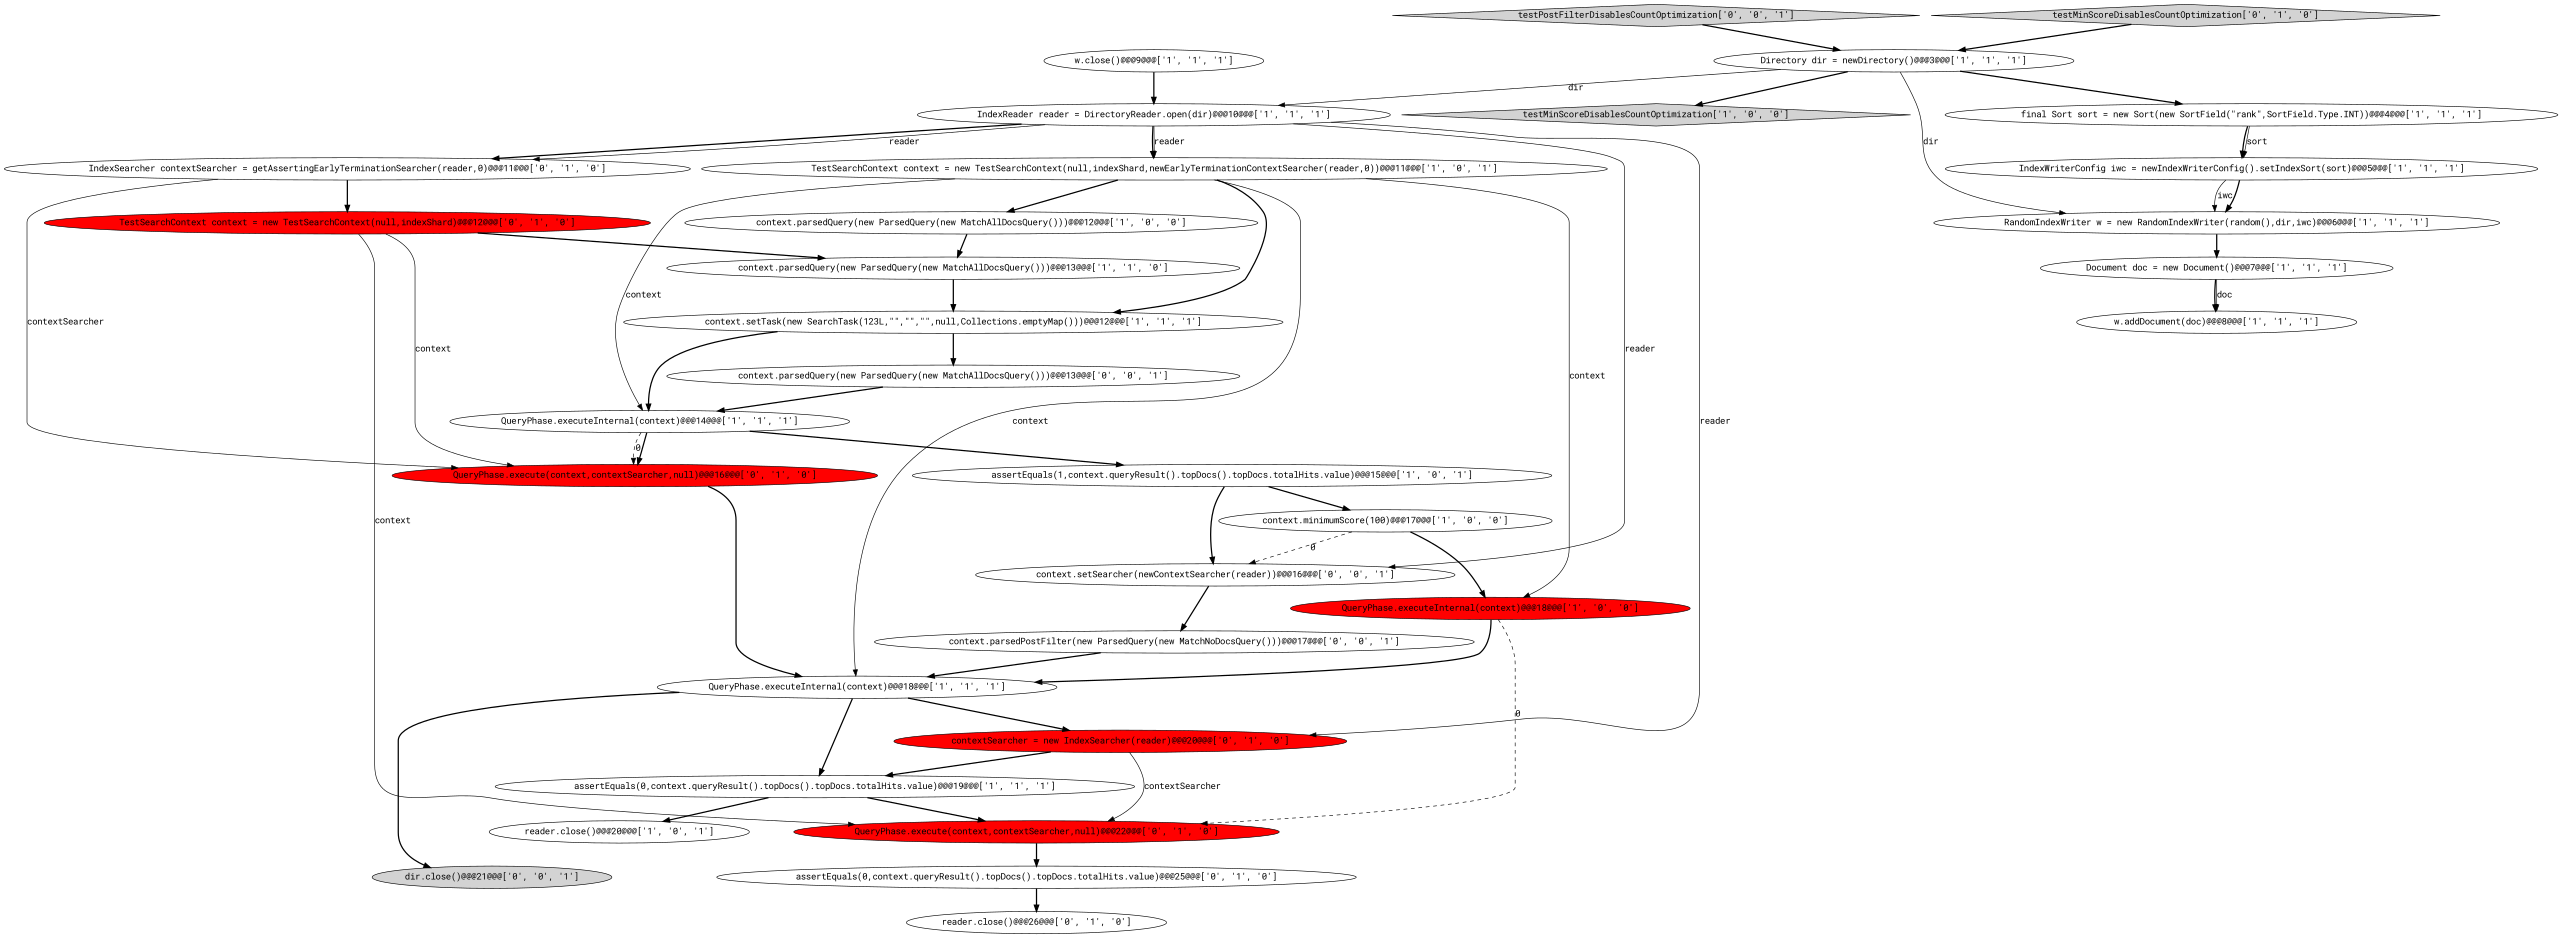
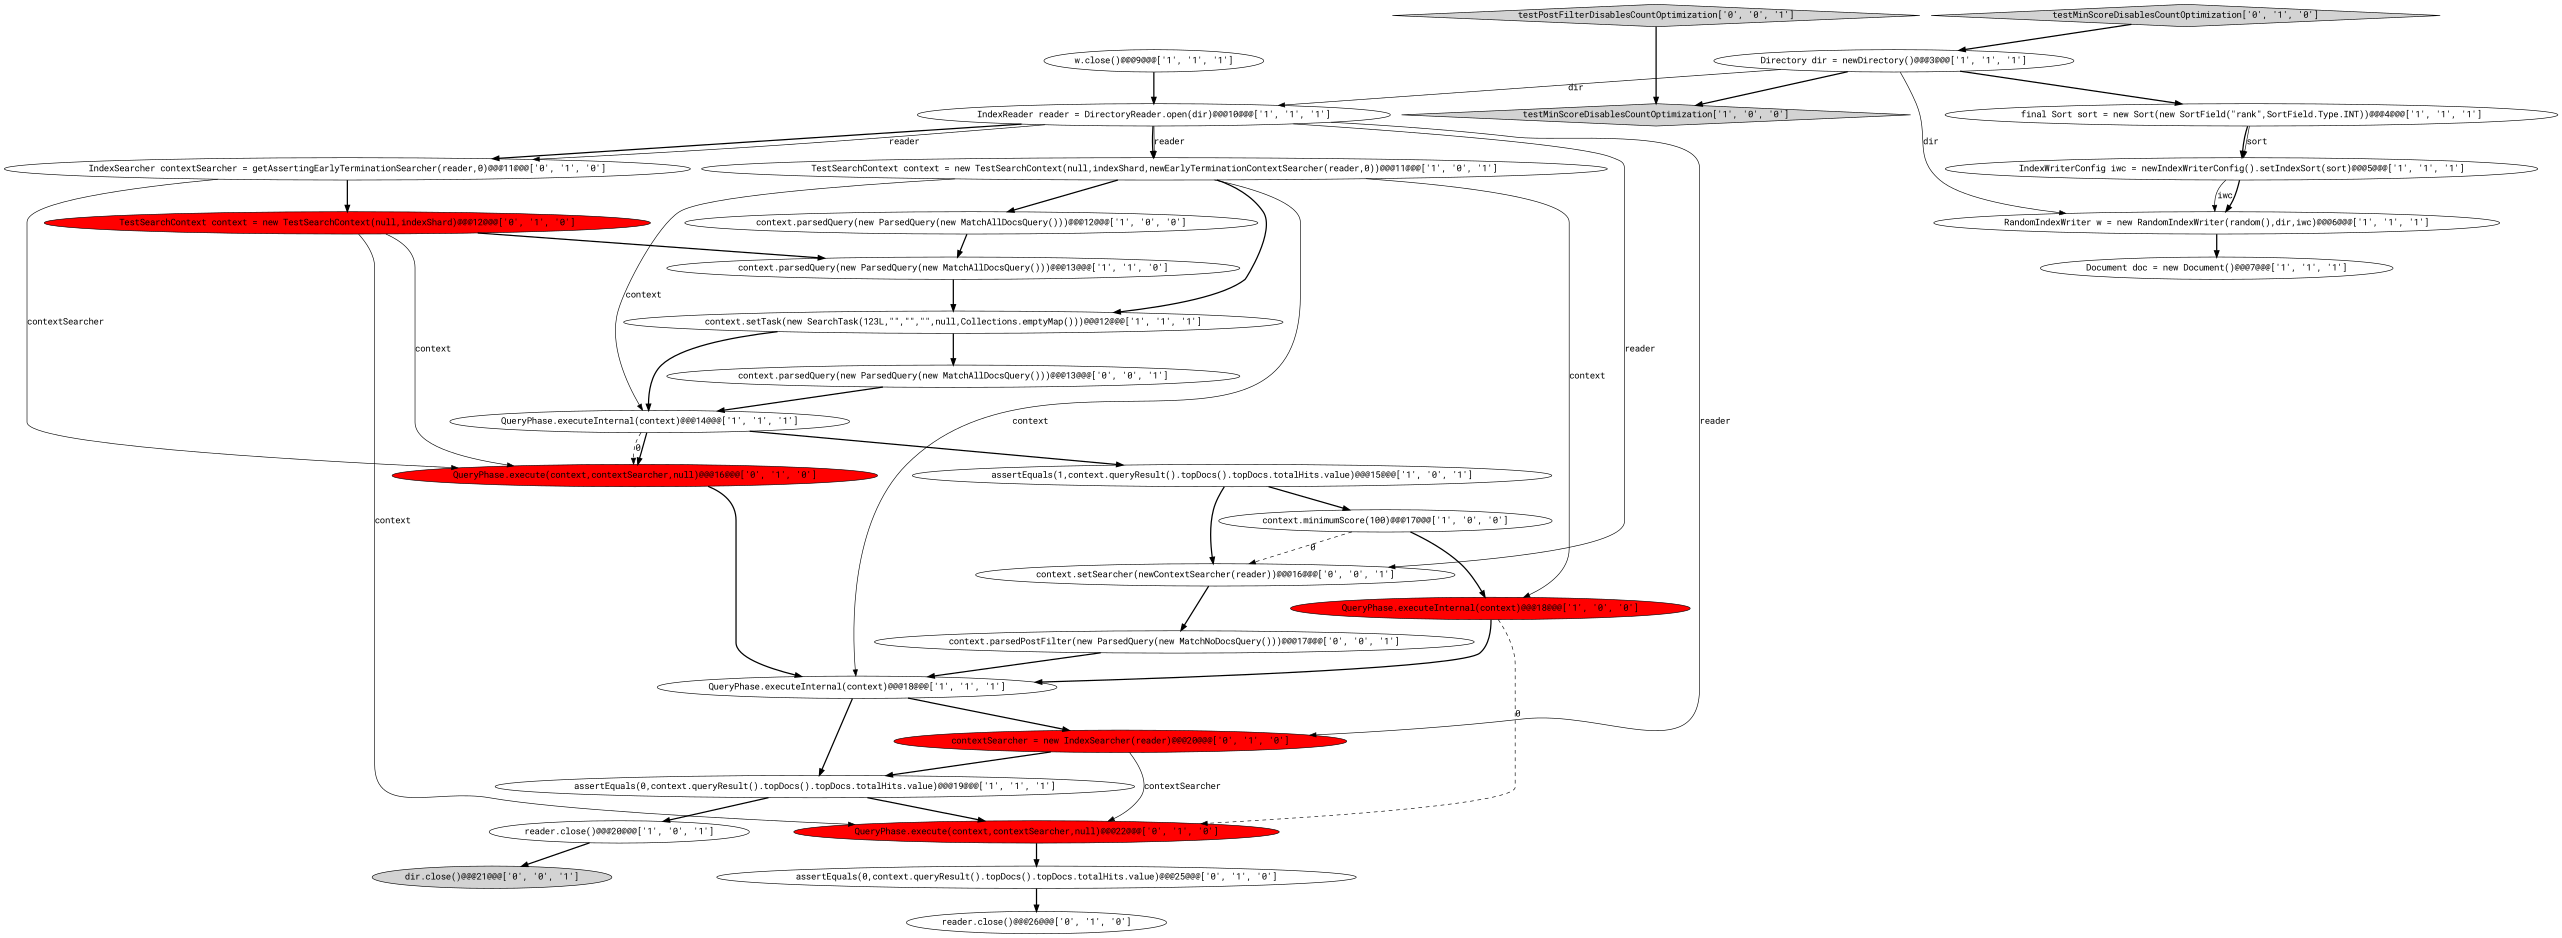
(1768, 37) -> (1656, 62)
(2217, 322) -> none
(467, 712) -> (559, 854)
